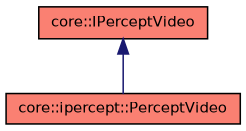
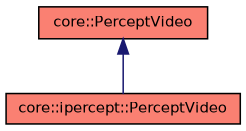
(123, 23) -> (123, 23)
